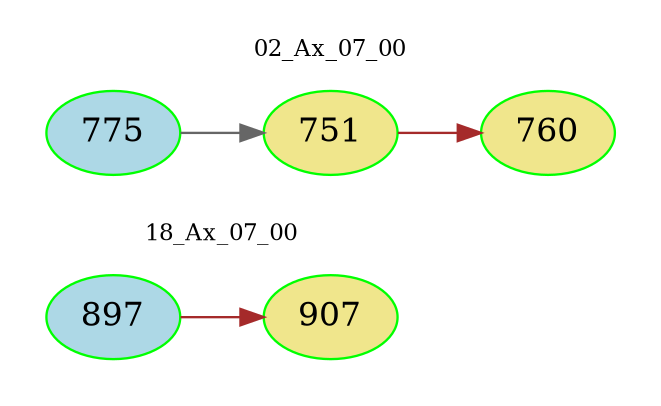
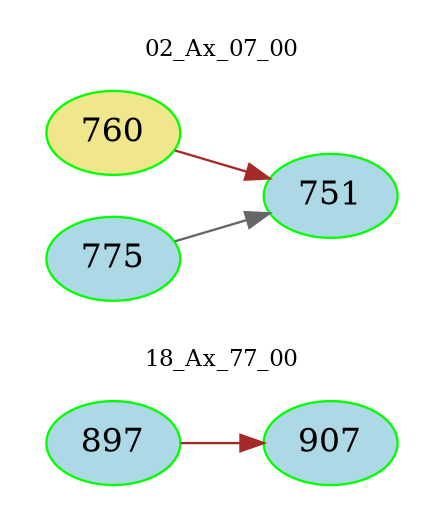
(331, 133) -> (331, 196)
(428, 133) -> (211, 161)
(222, 234) -> (222, 360)
(331, 317) -> (331, 443)
